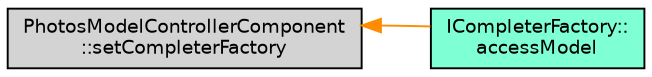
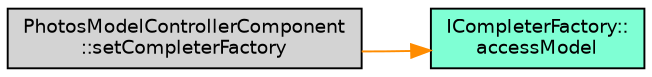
(406, 26) -> (386, 51)
